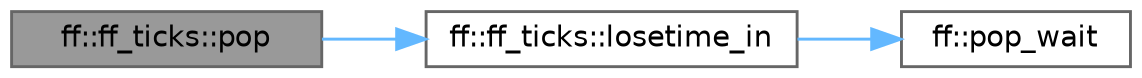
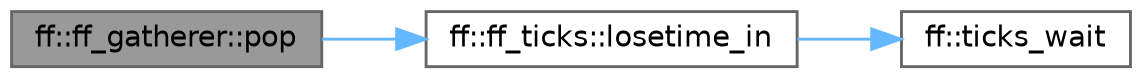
(167, 39) -> (167, 39)
(1016, 39) -> (1016, 39)
